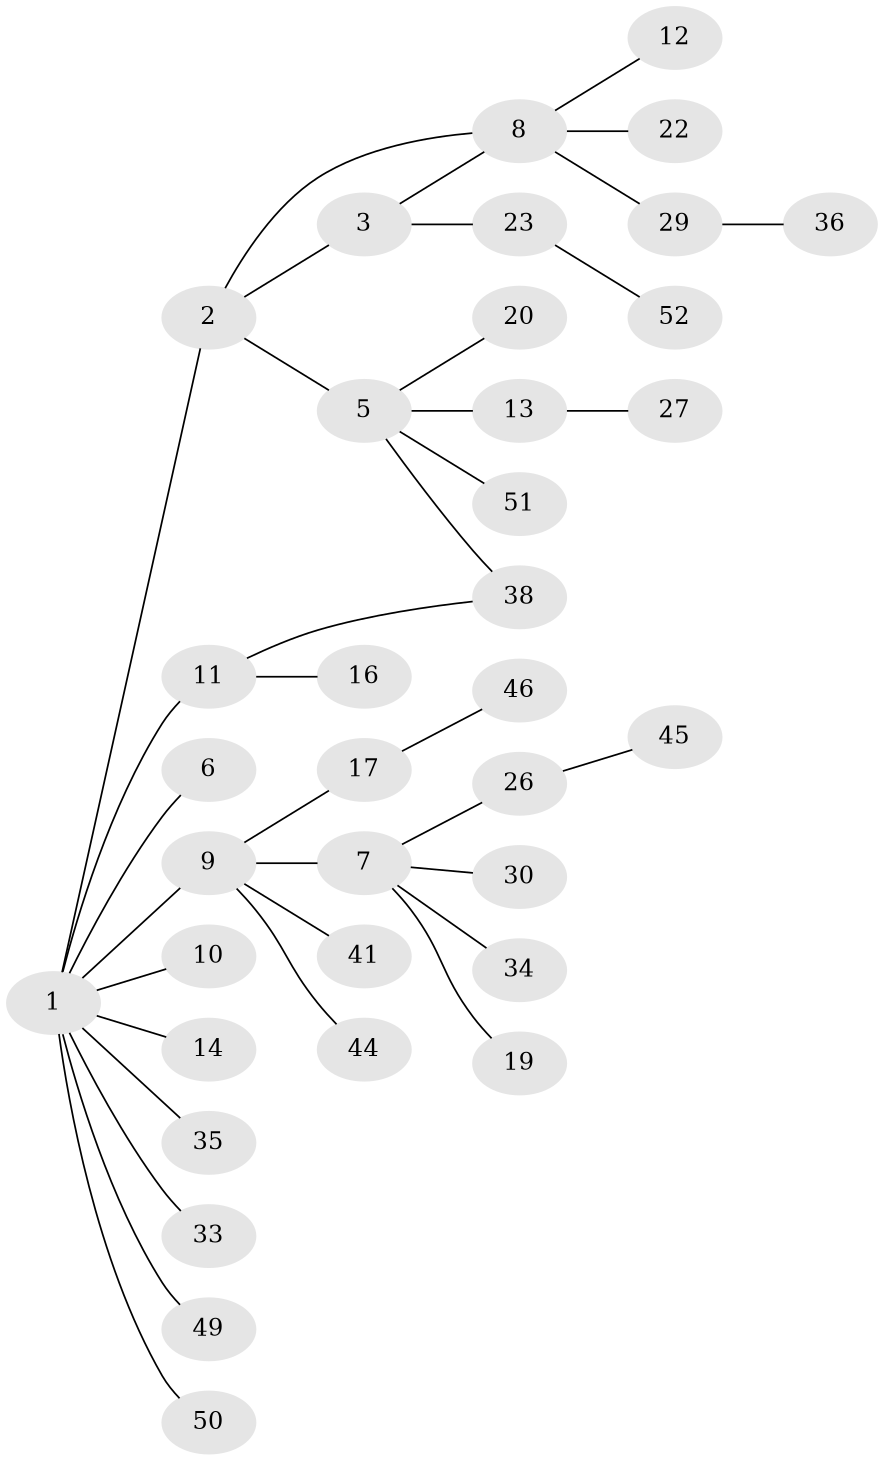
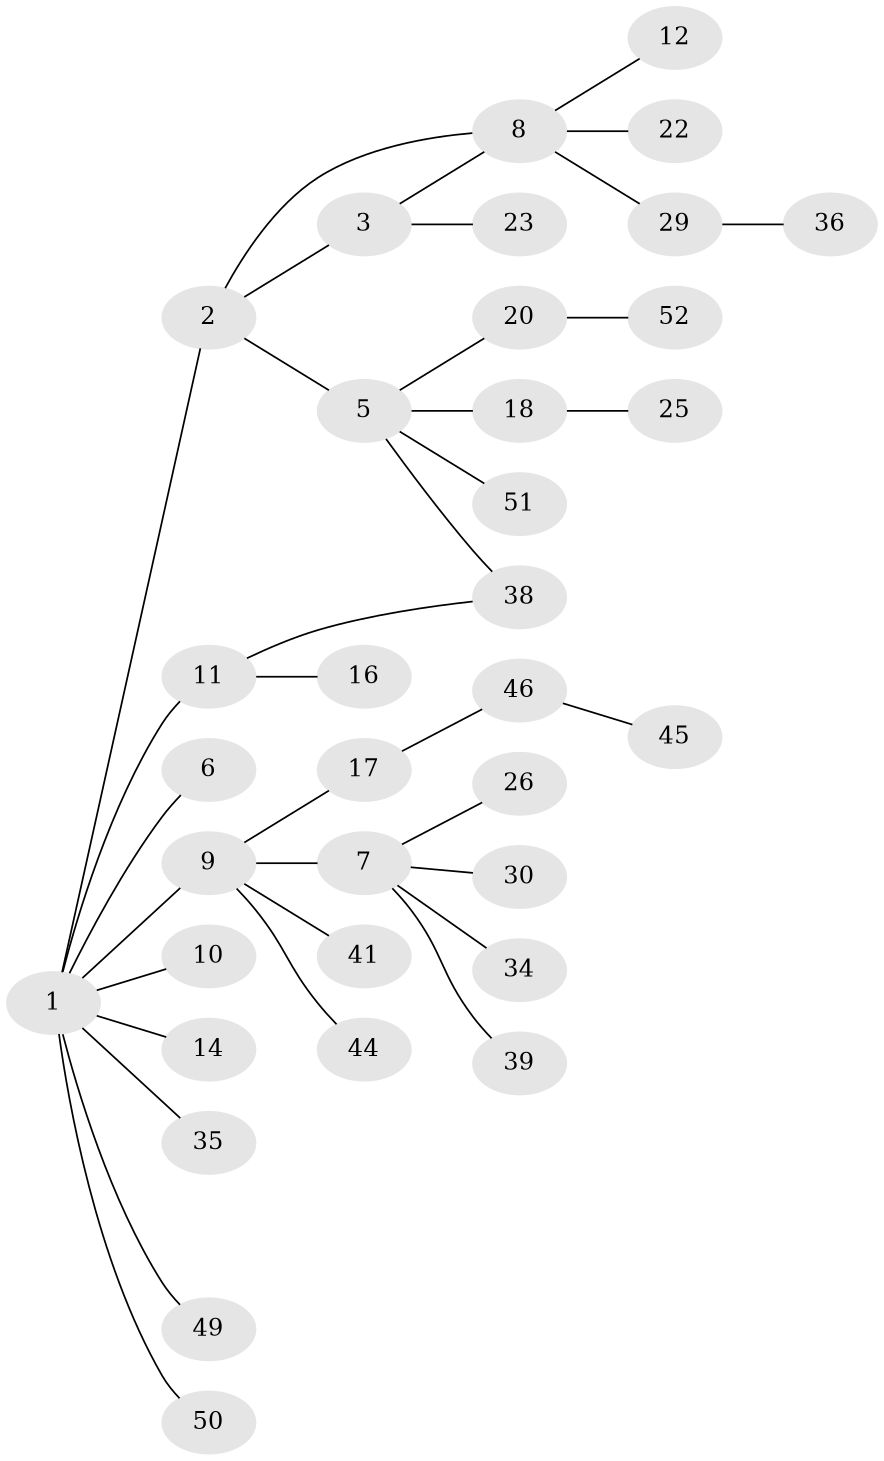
(597, 271) -> (598, 318)
(520, 411) -> (520, 411)
(675, 411) -> (675, 411)
(598, 760) -> (598, 714)
(520, 1063) -> (520, 1063)
(209, 1236) -> none
